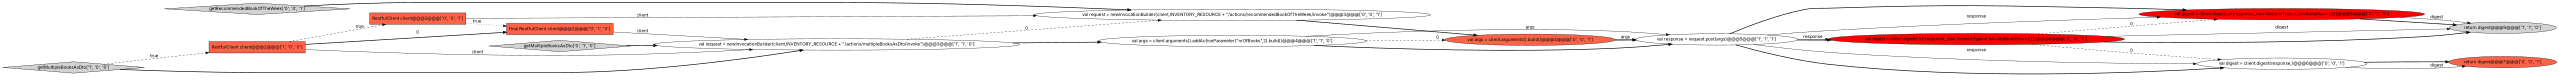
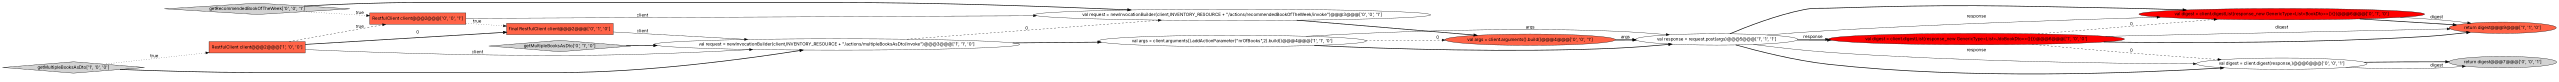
none -> (335, 14)
(2503, 28) -> (2503, 28)
(155, 59) -> (155, 59)
(2503, 62) -> (2503, 62)
